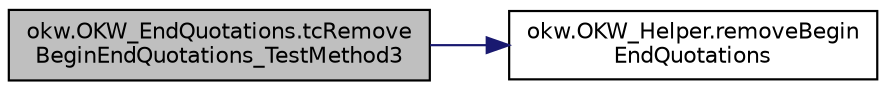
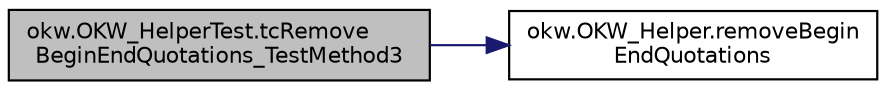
(219, 45) -> (219, 45)
